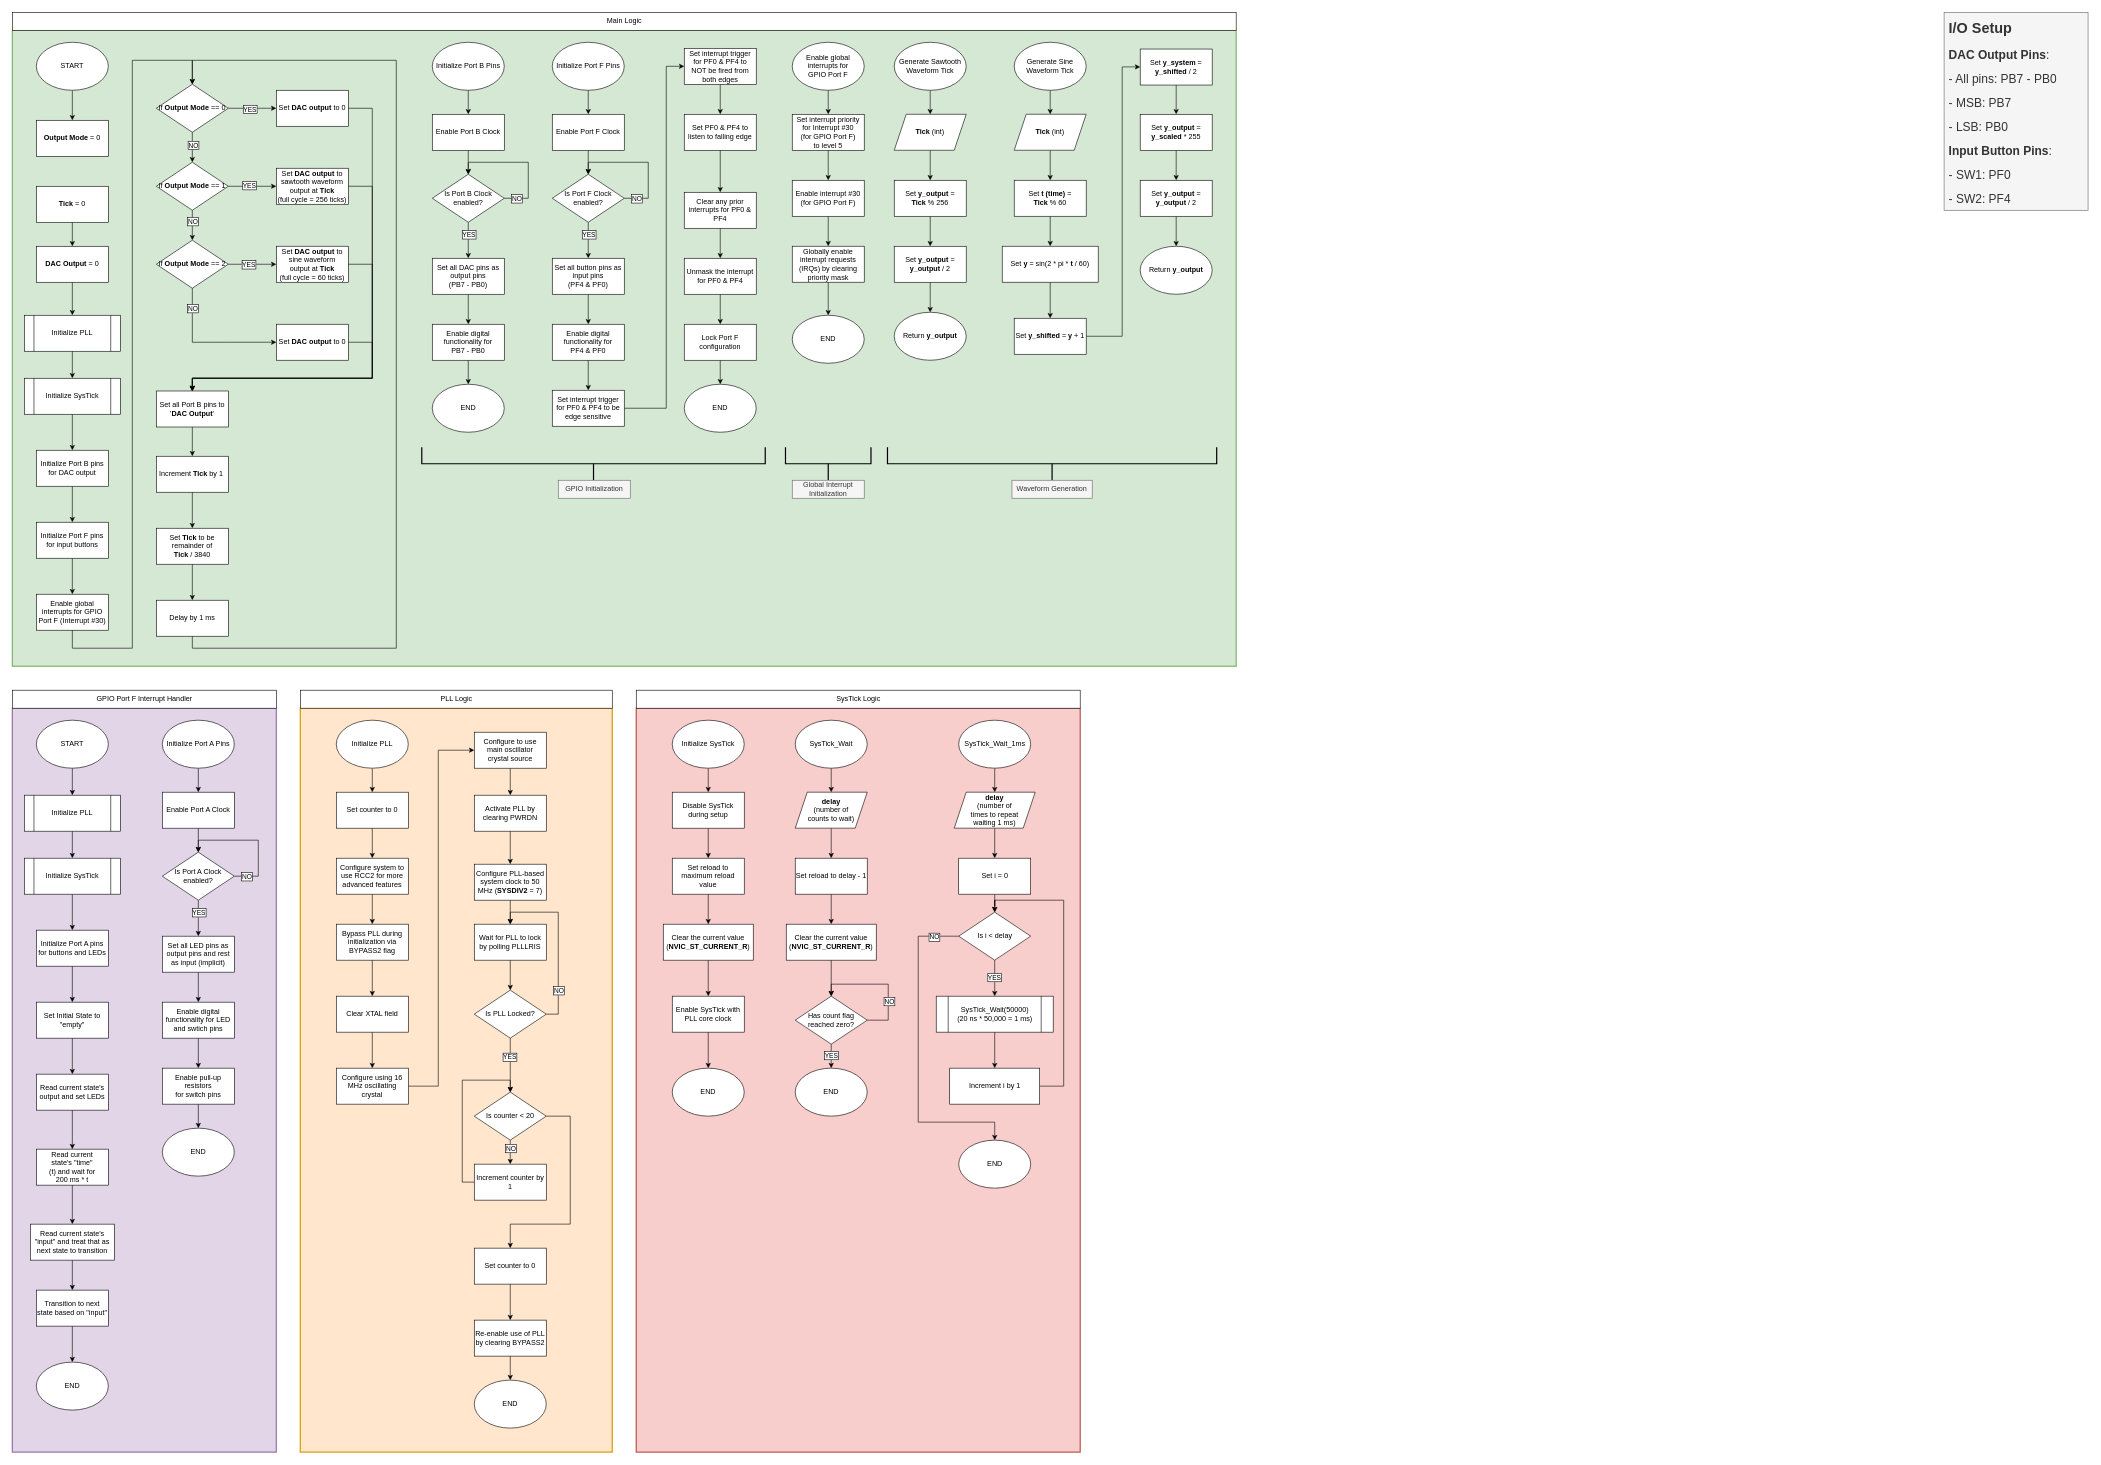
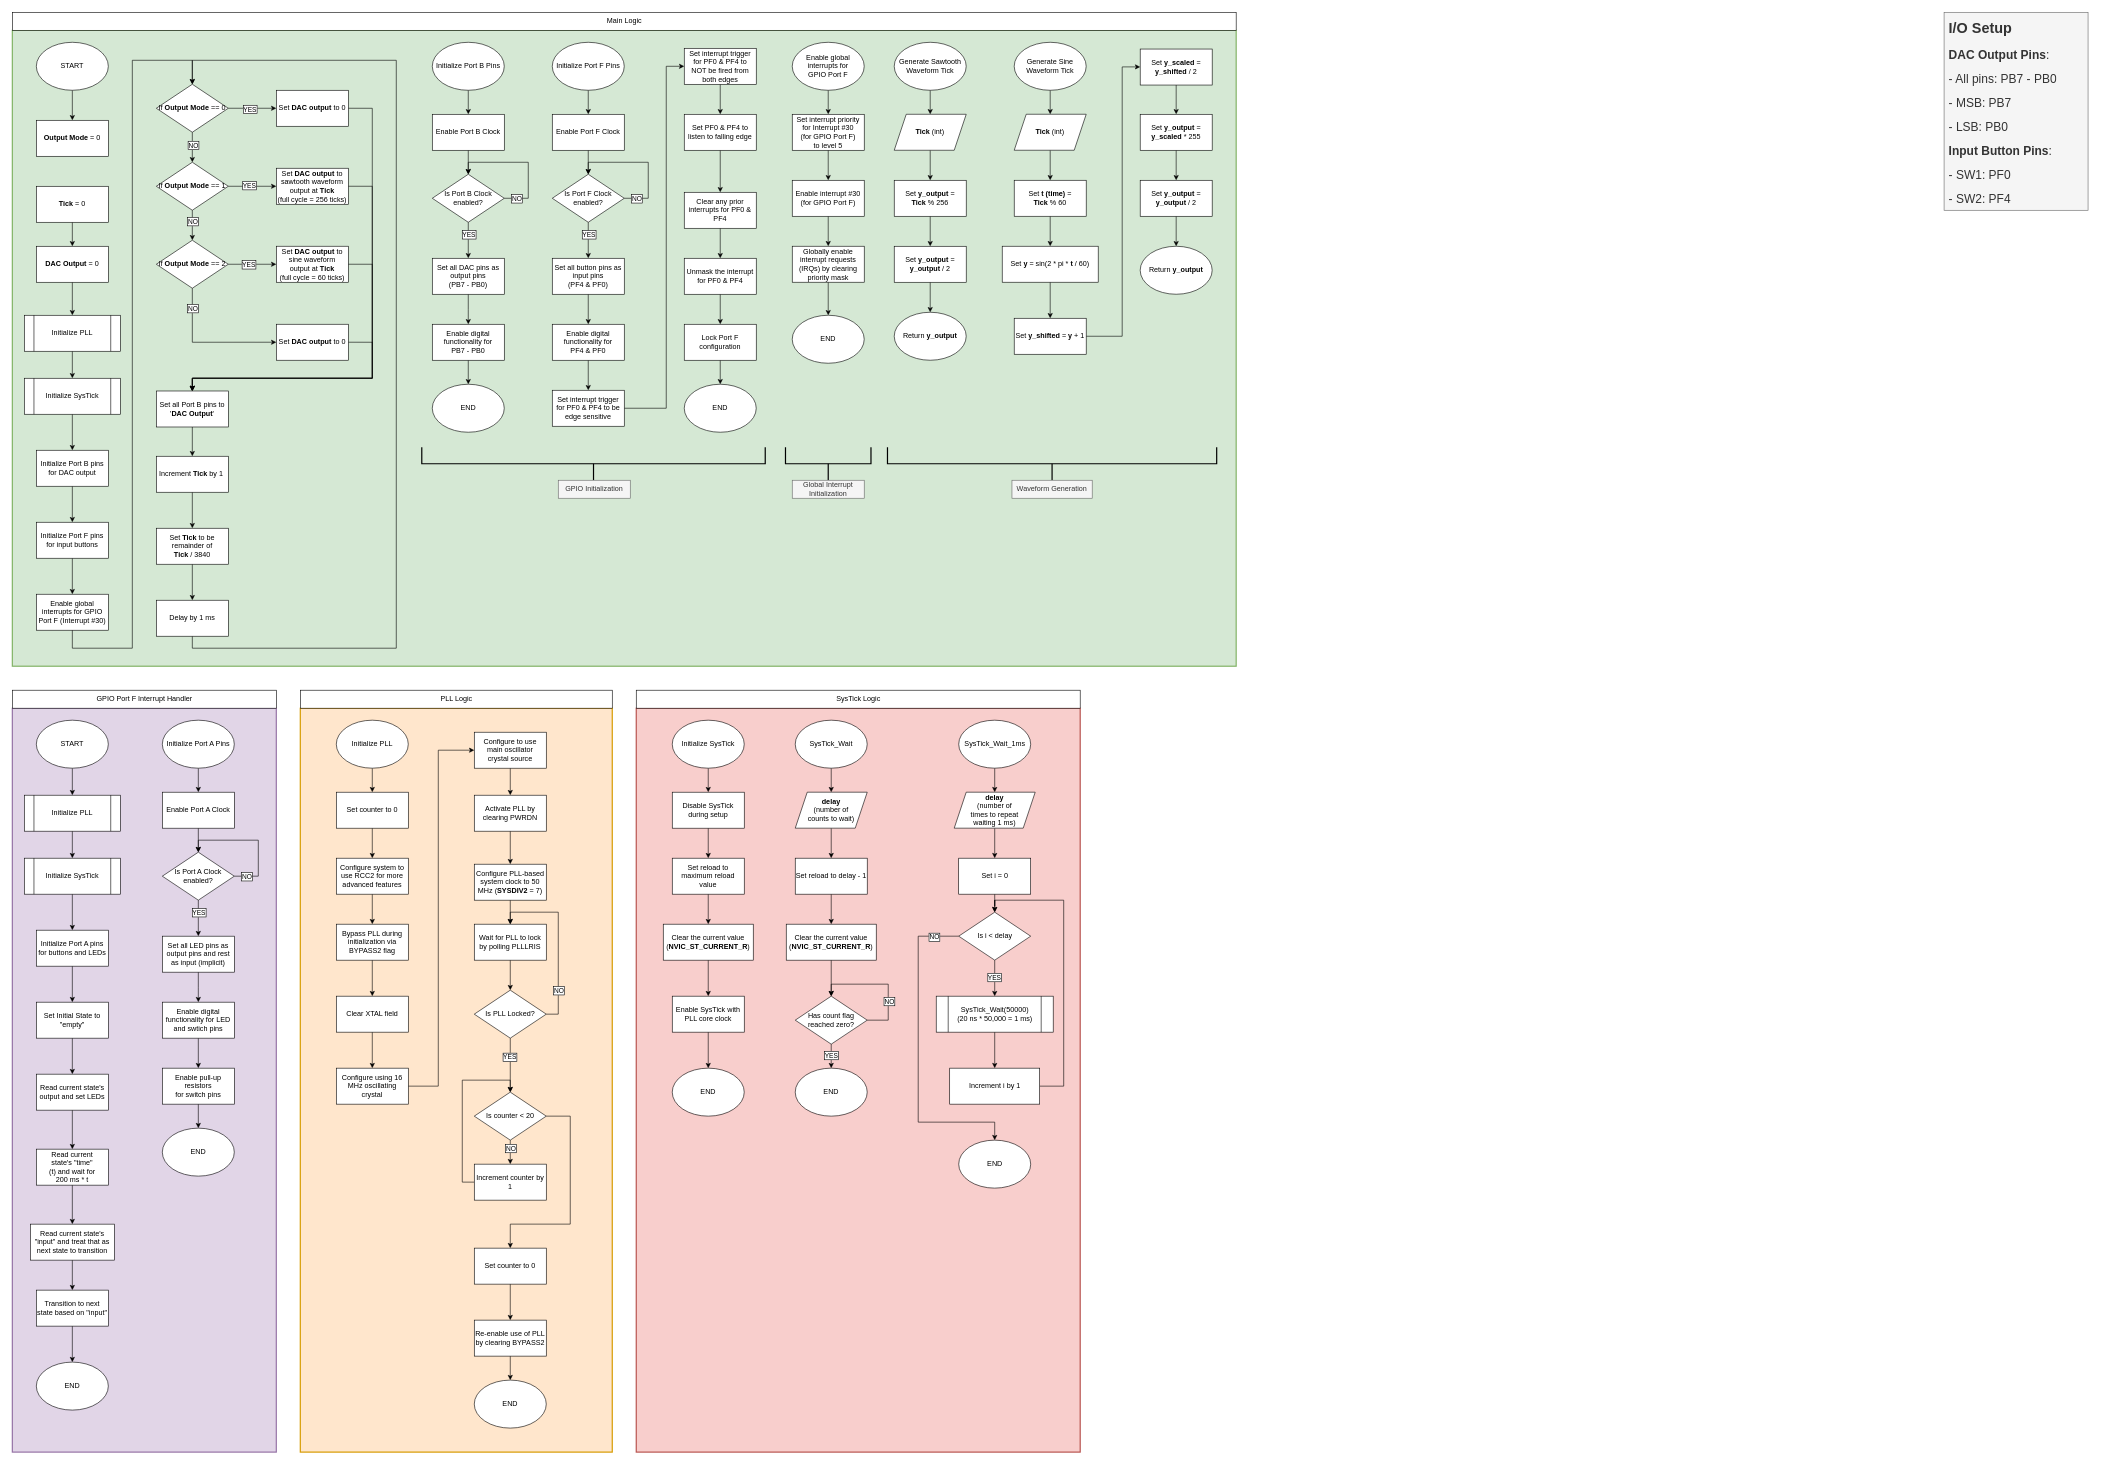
(1176, 67) -> (1176, 67)
